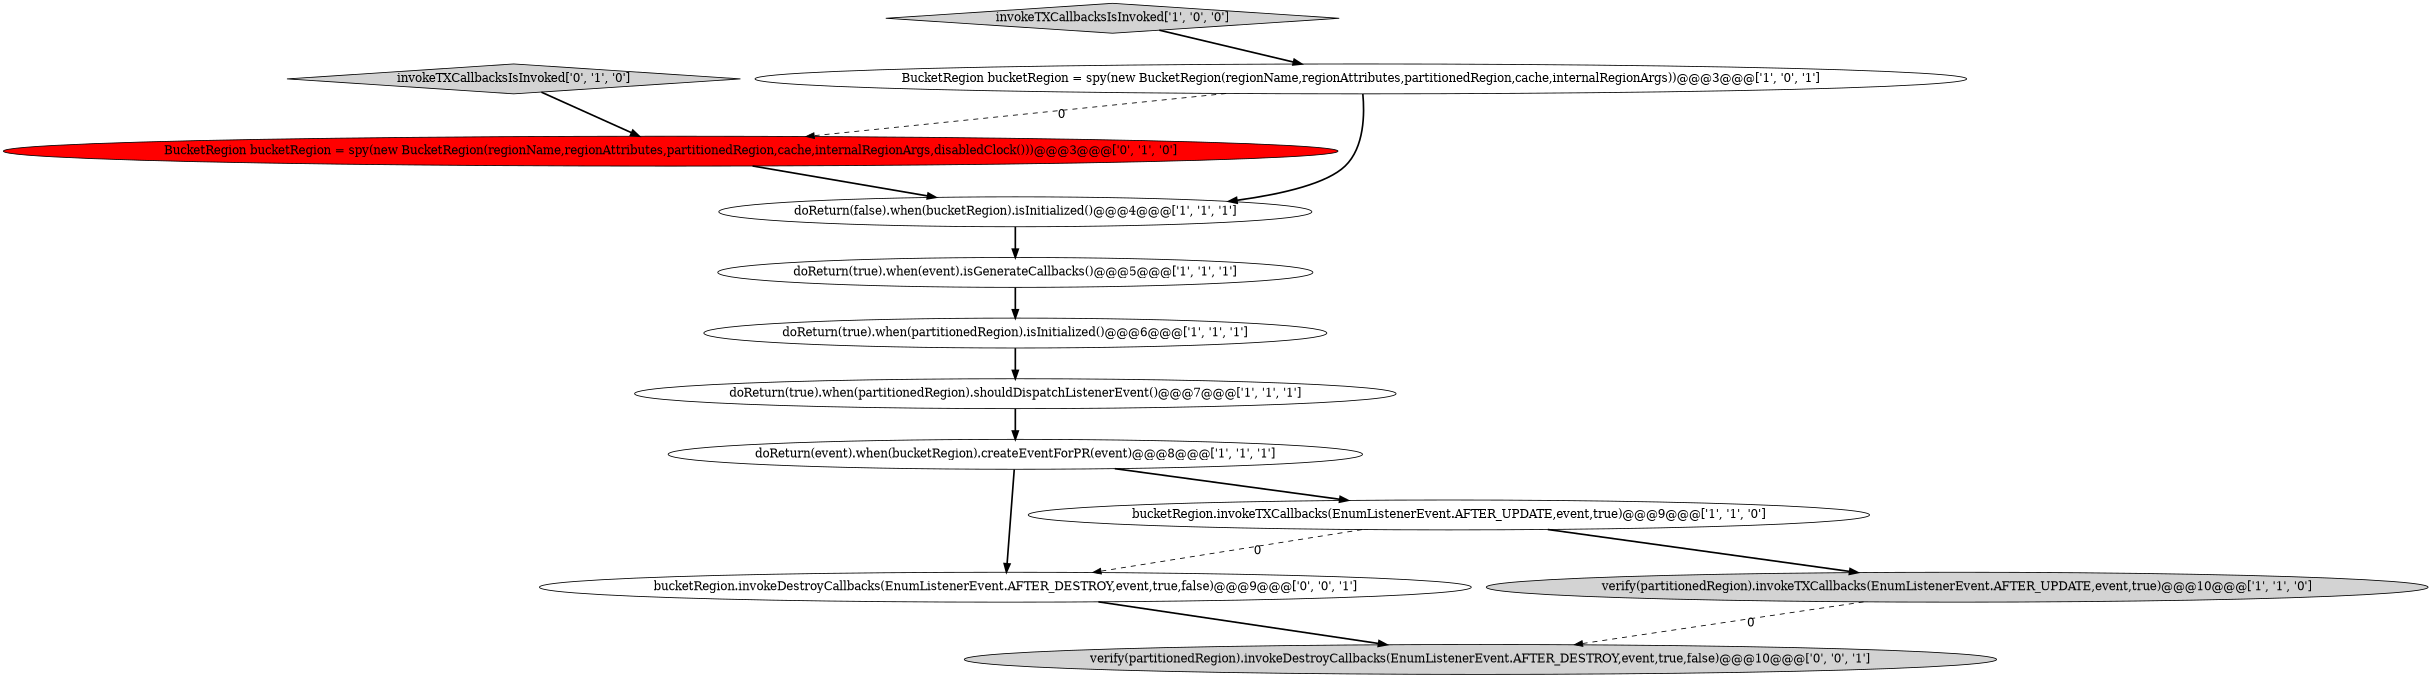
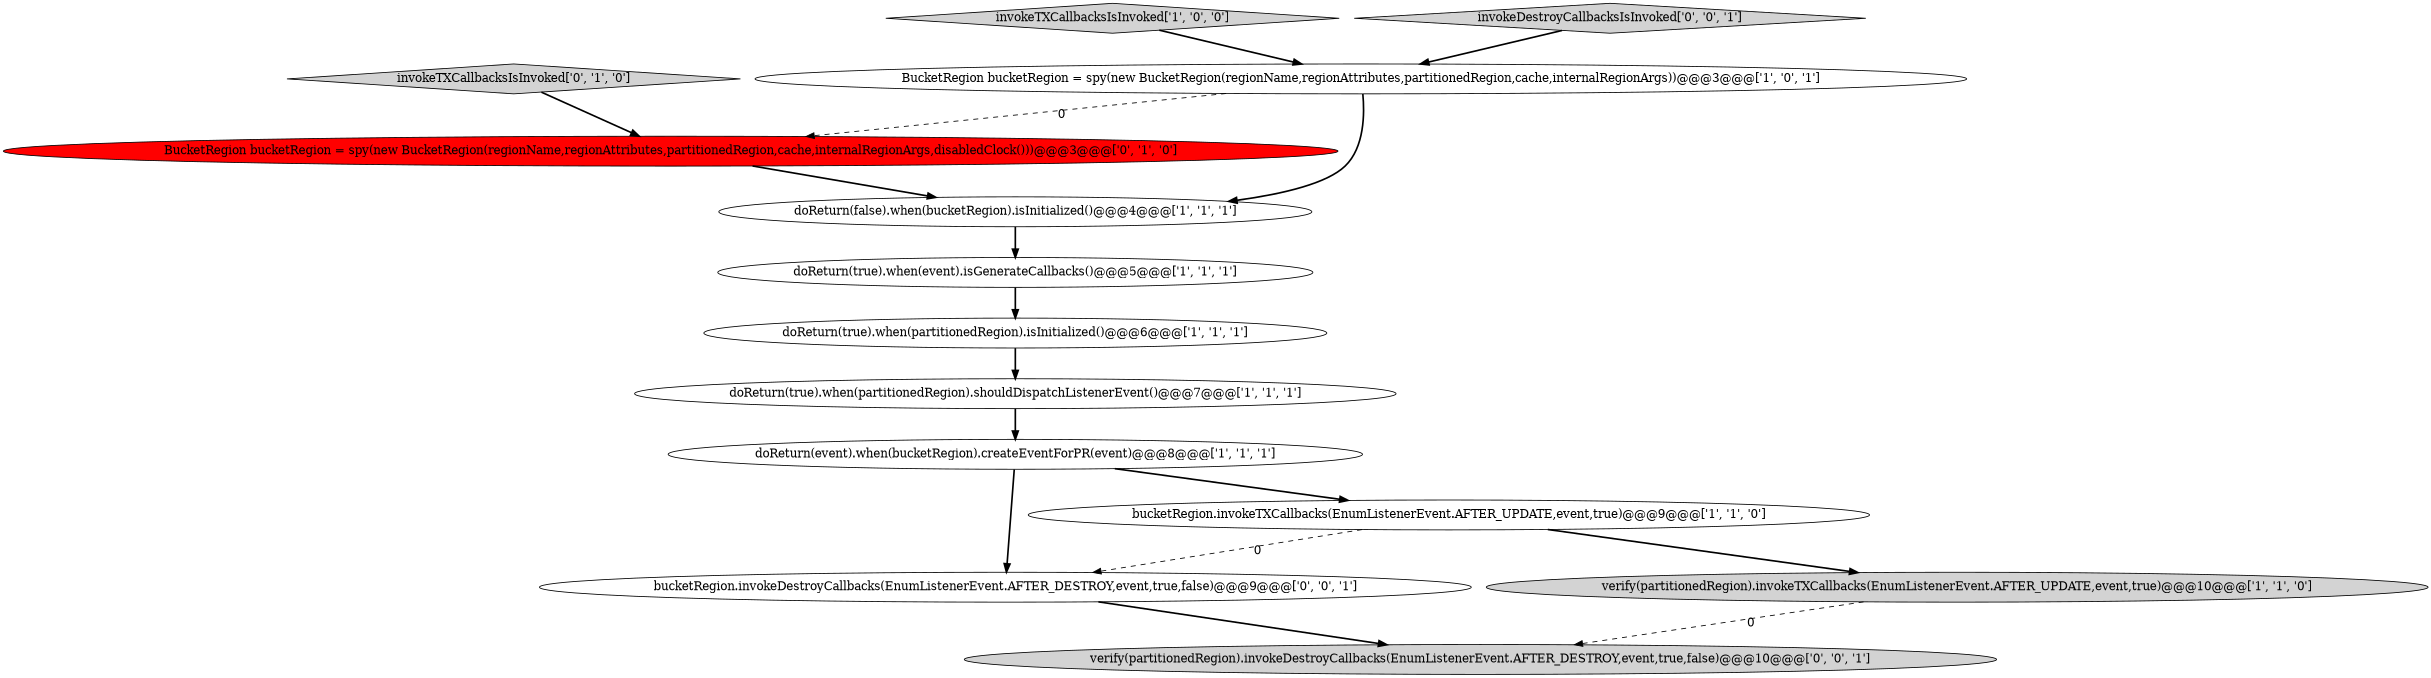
none -> (1610, 18)
